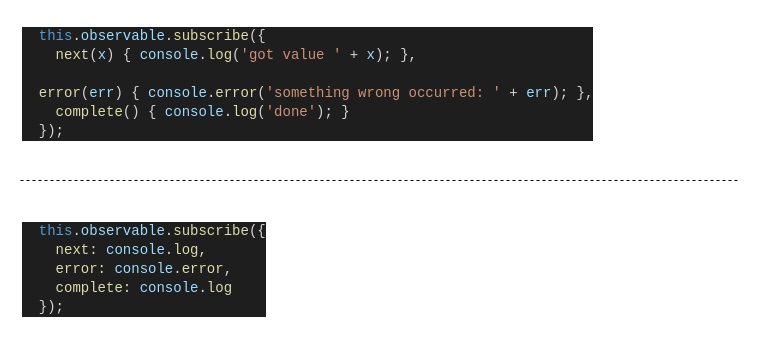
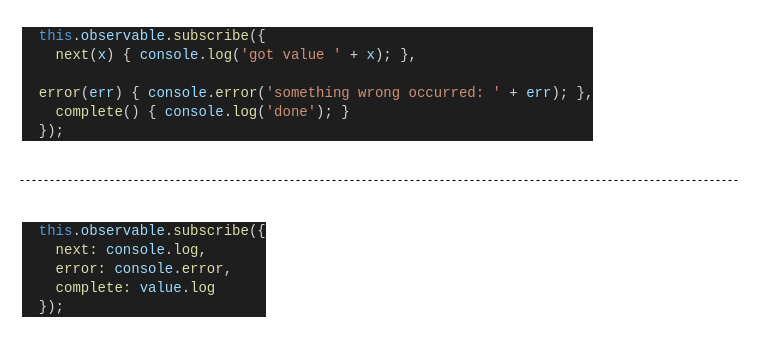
(105, 259) -> (105, 259)
